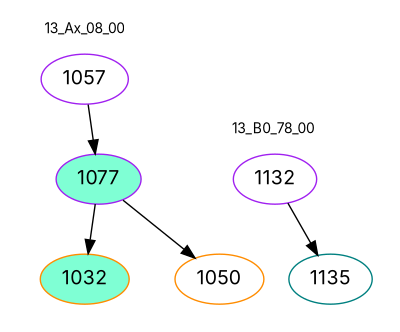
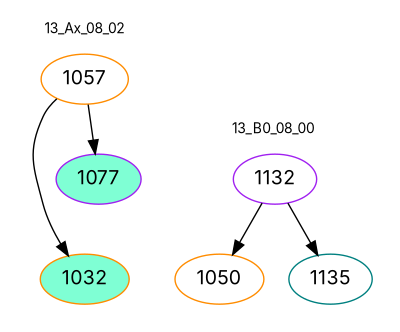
(85, 30) -> (85, 30)
(85, 79) -> (85, 79)
(274, 130) -> (274, 130)
(144, 217) -> (251, 223)
(93, 222) -> (35, 171)
